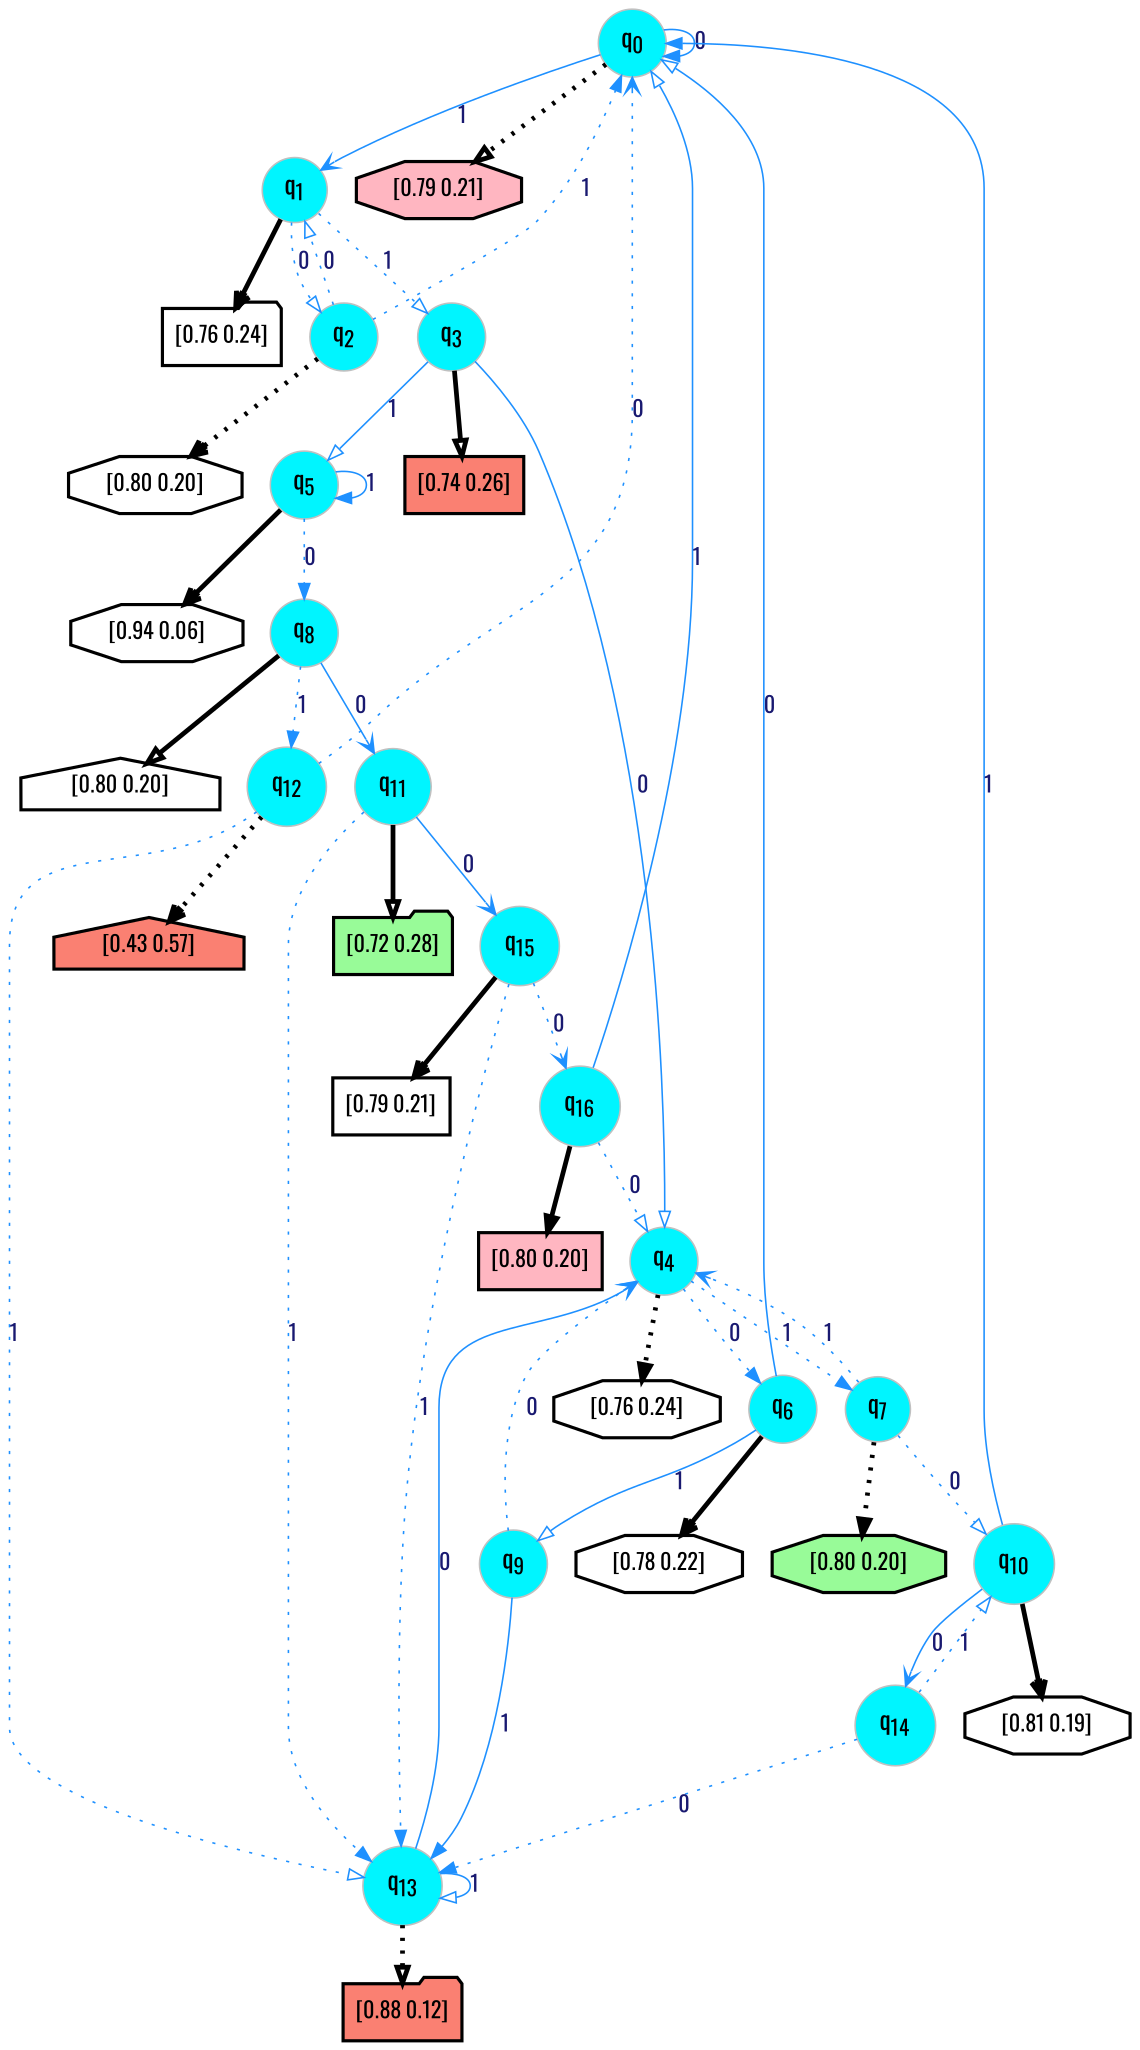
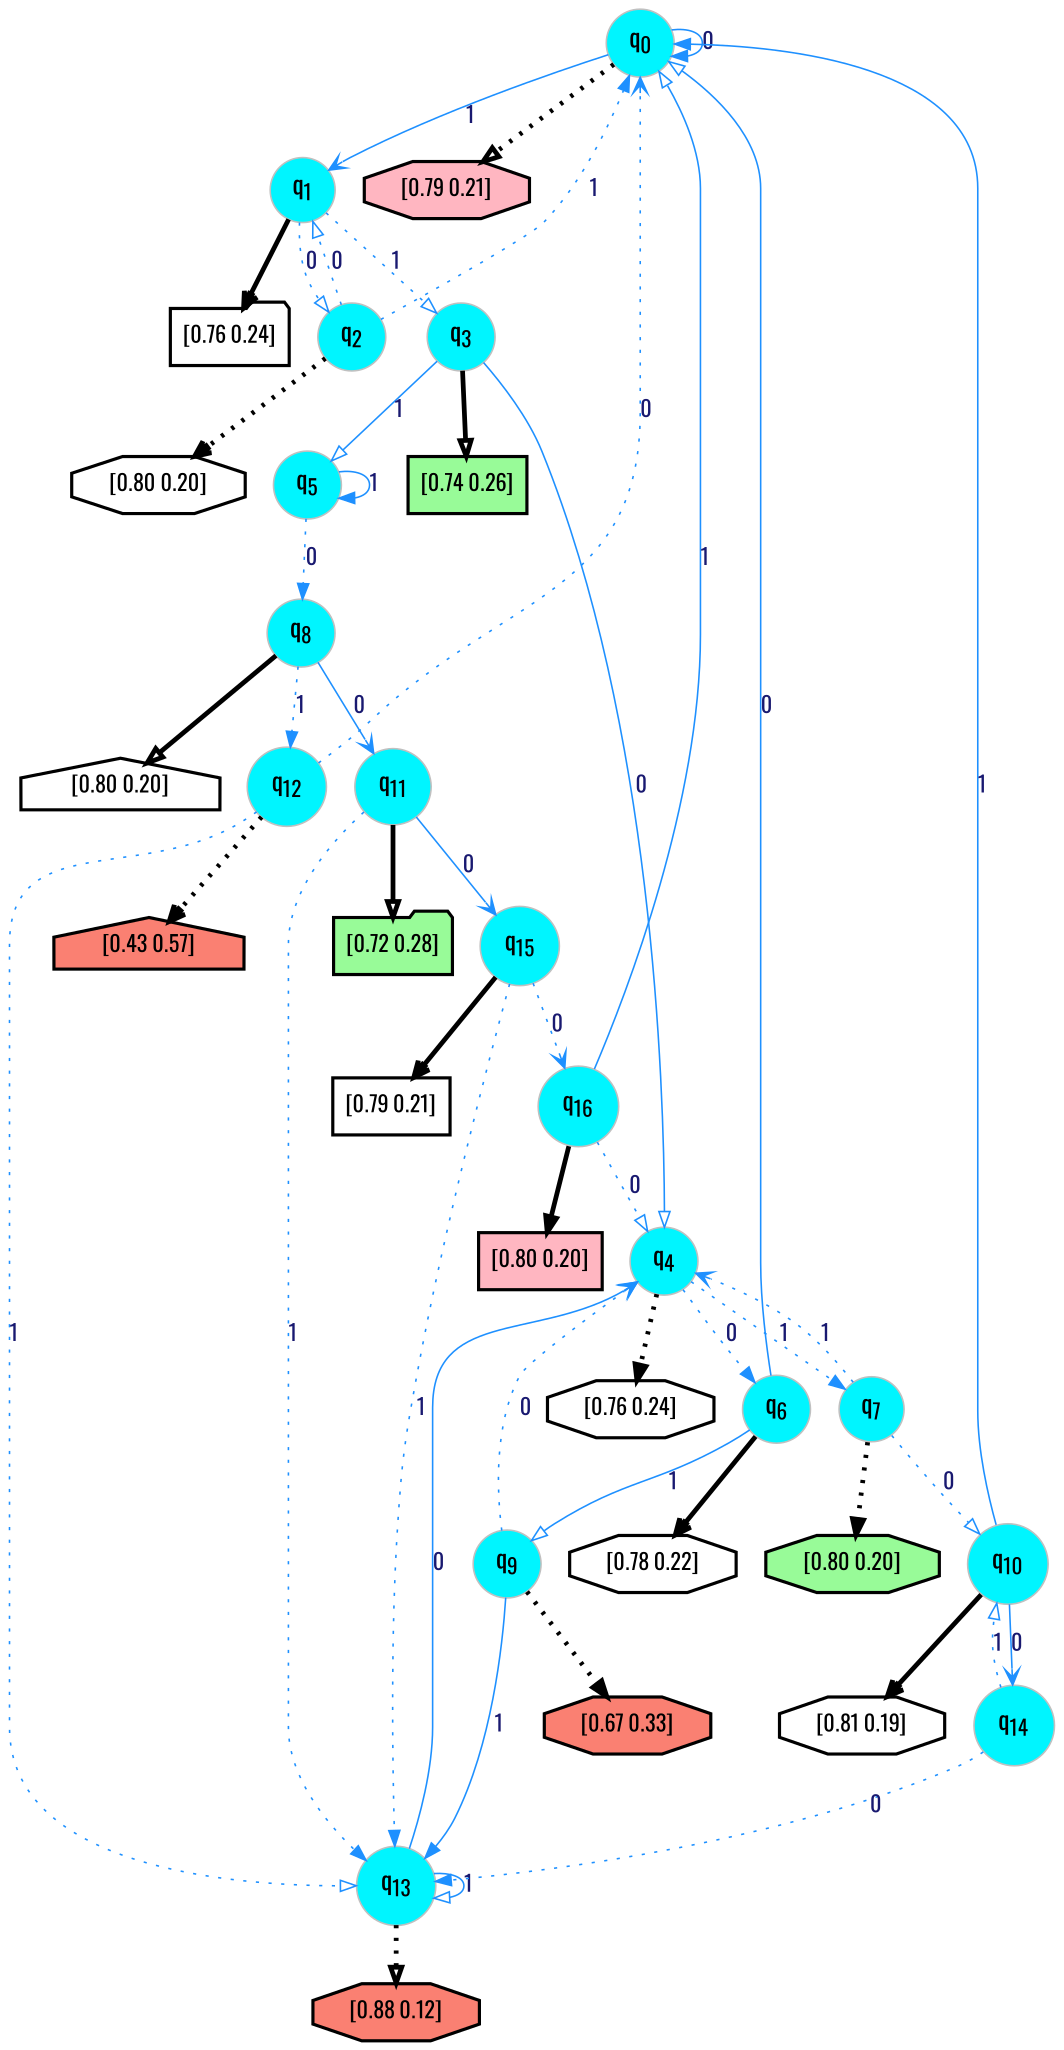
(464, 485) -> (467, 485)
(157, 633) -> none
none -> (628, 1726)
(403, 2012) -> (396, 2012)
